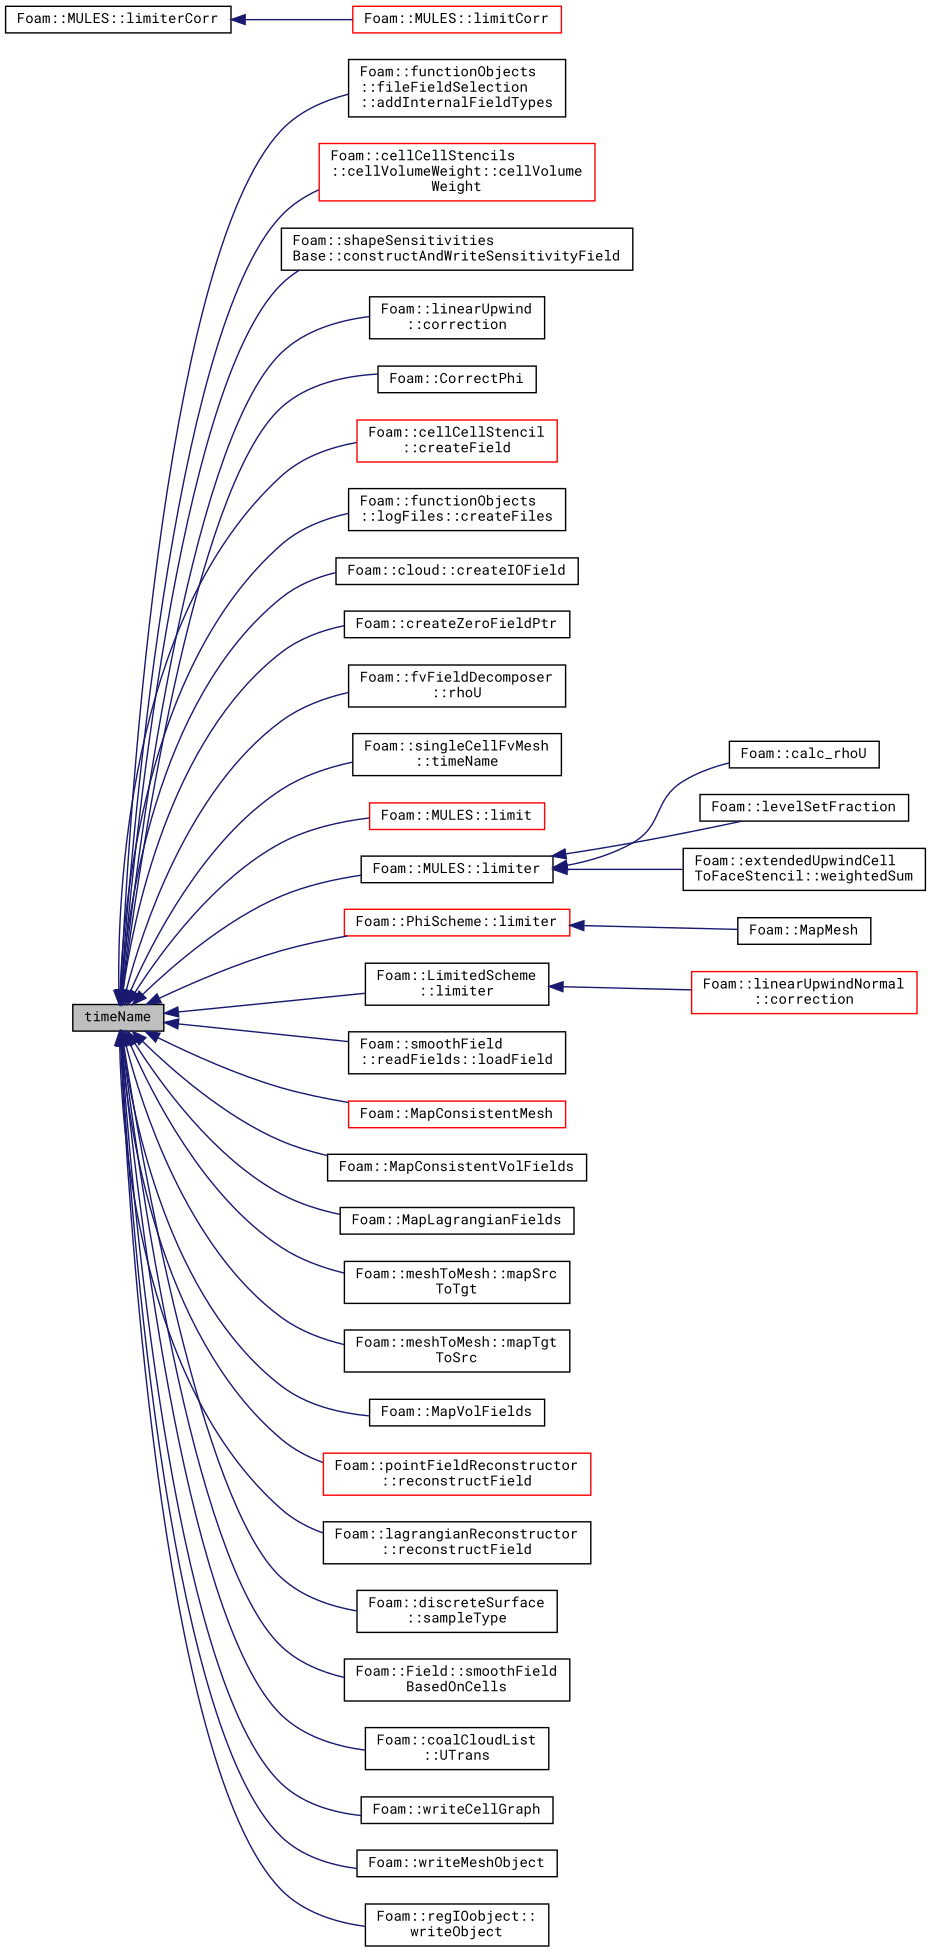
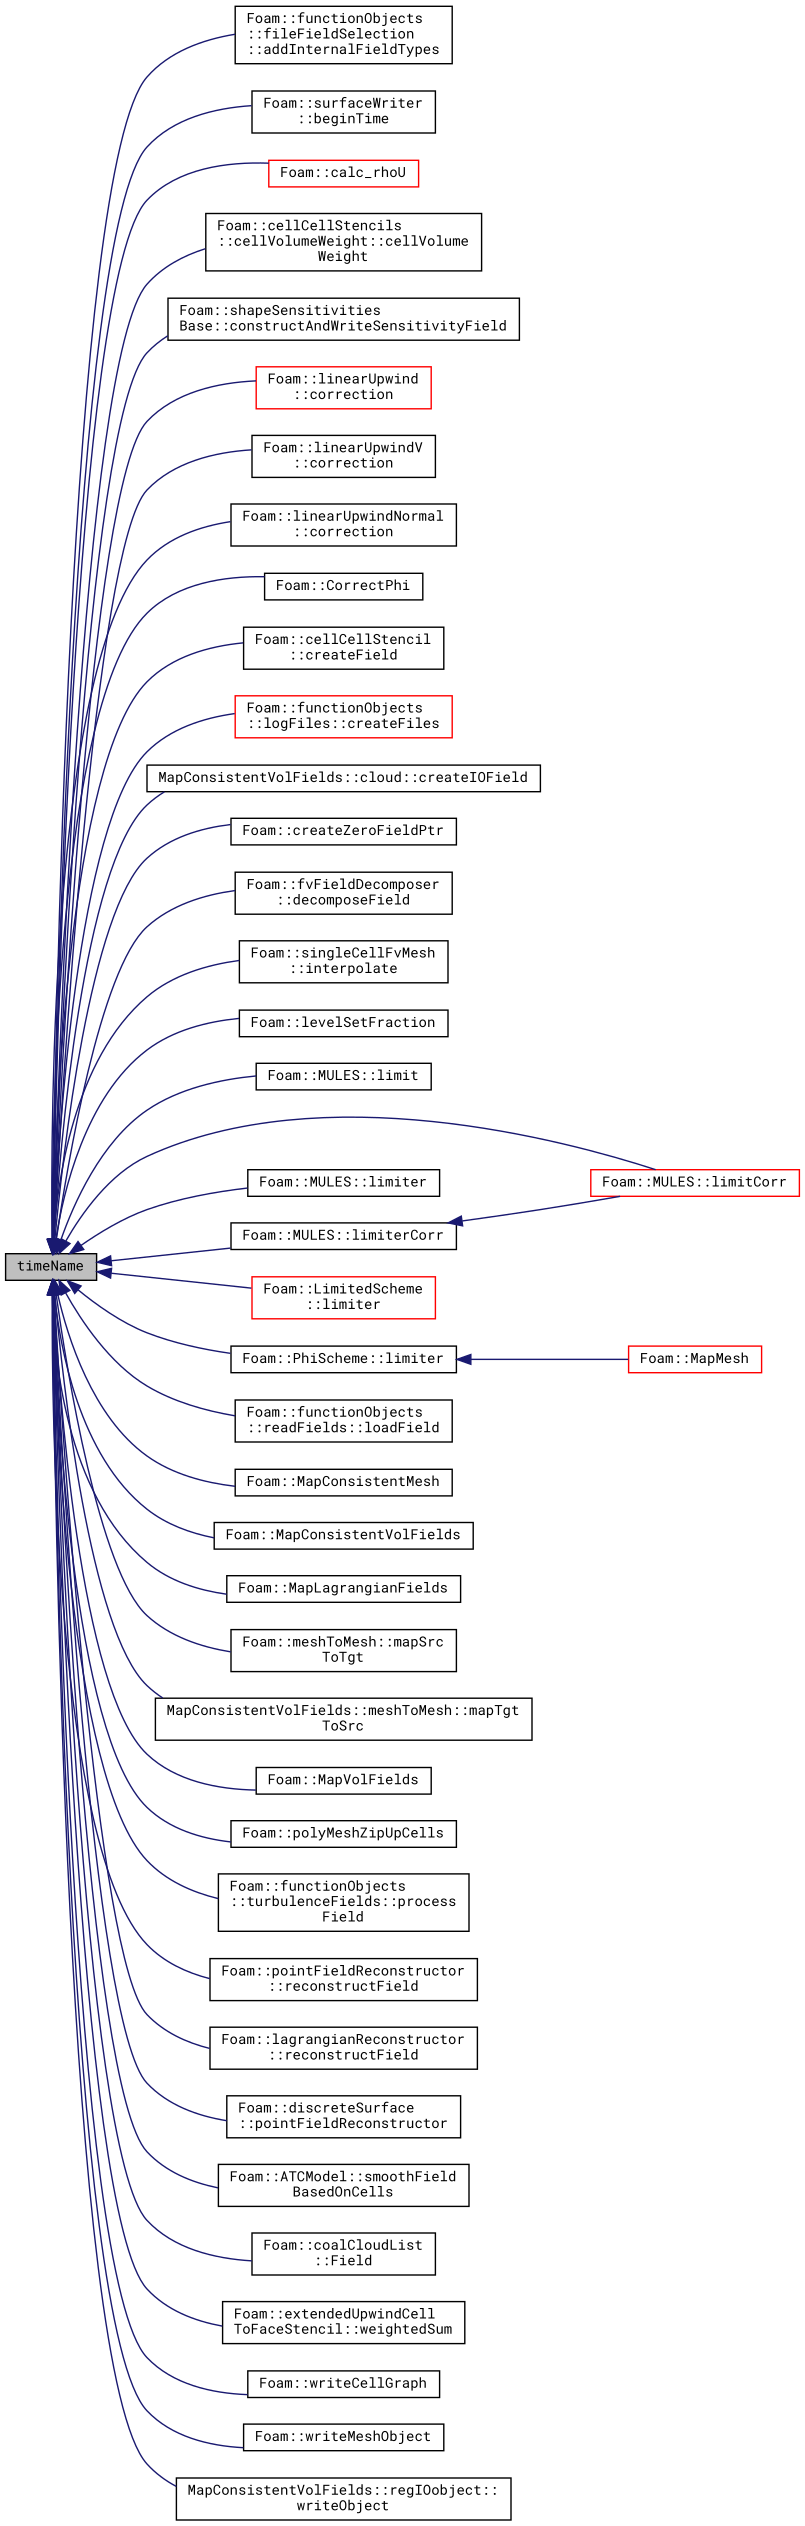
none -> (344, 112)
(457, 172) -> (344, 242)
(457, 318) -> (344, 388)
(457, 441) -> (344, 648)
none -> (344, 456)
(457, 510) -> (344, 717)
(457, 571) -> (344, 778)
(457, 686) -> (344, 893)
(457, 755) -> (344, 962)
(804, 755) -> (344, 174)
(457, 816) -> (344, 1077)
(654, 821) -> (76, 650)
(654, 839) -> (108, 1093)
(625, 869) -> (99, 2082)
(457, 923) -> (344, 1359)
(804, 931) -> (695, 1359)
(457, 984) -> (344, 1298)
(627, 988) -> (68, 846)
(804, 993) -> (344, 525)
(457, 1053) -> (344, 1421)
(457, 1114) -> (344, 1483)
none -> (342, 1118)
none -> (171, 1254)
(457, 1351) -> (344, 1719)
(457, 1474) -> (344, 1980)
(457, 1611) -> (344, 2117)
(457, 1680) -> (344, 2185)
(457, 1749) -> (344, 2254)
none -> (344, 1834)
none -> (344, 1903)
(457, 1925) -> (344, 2499)
